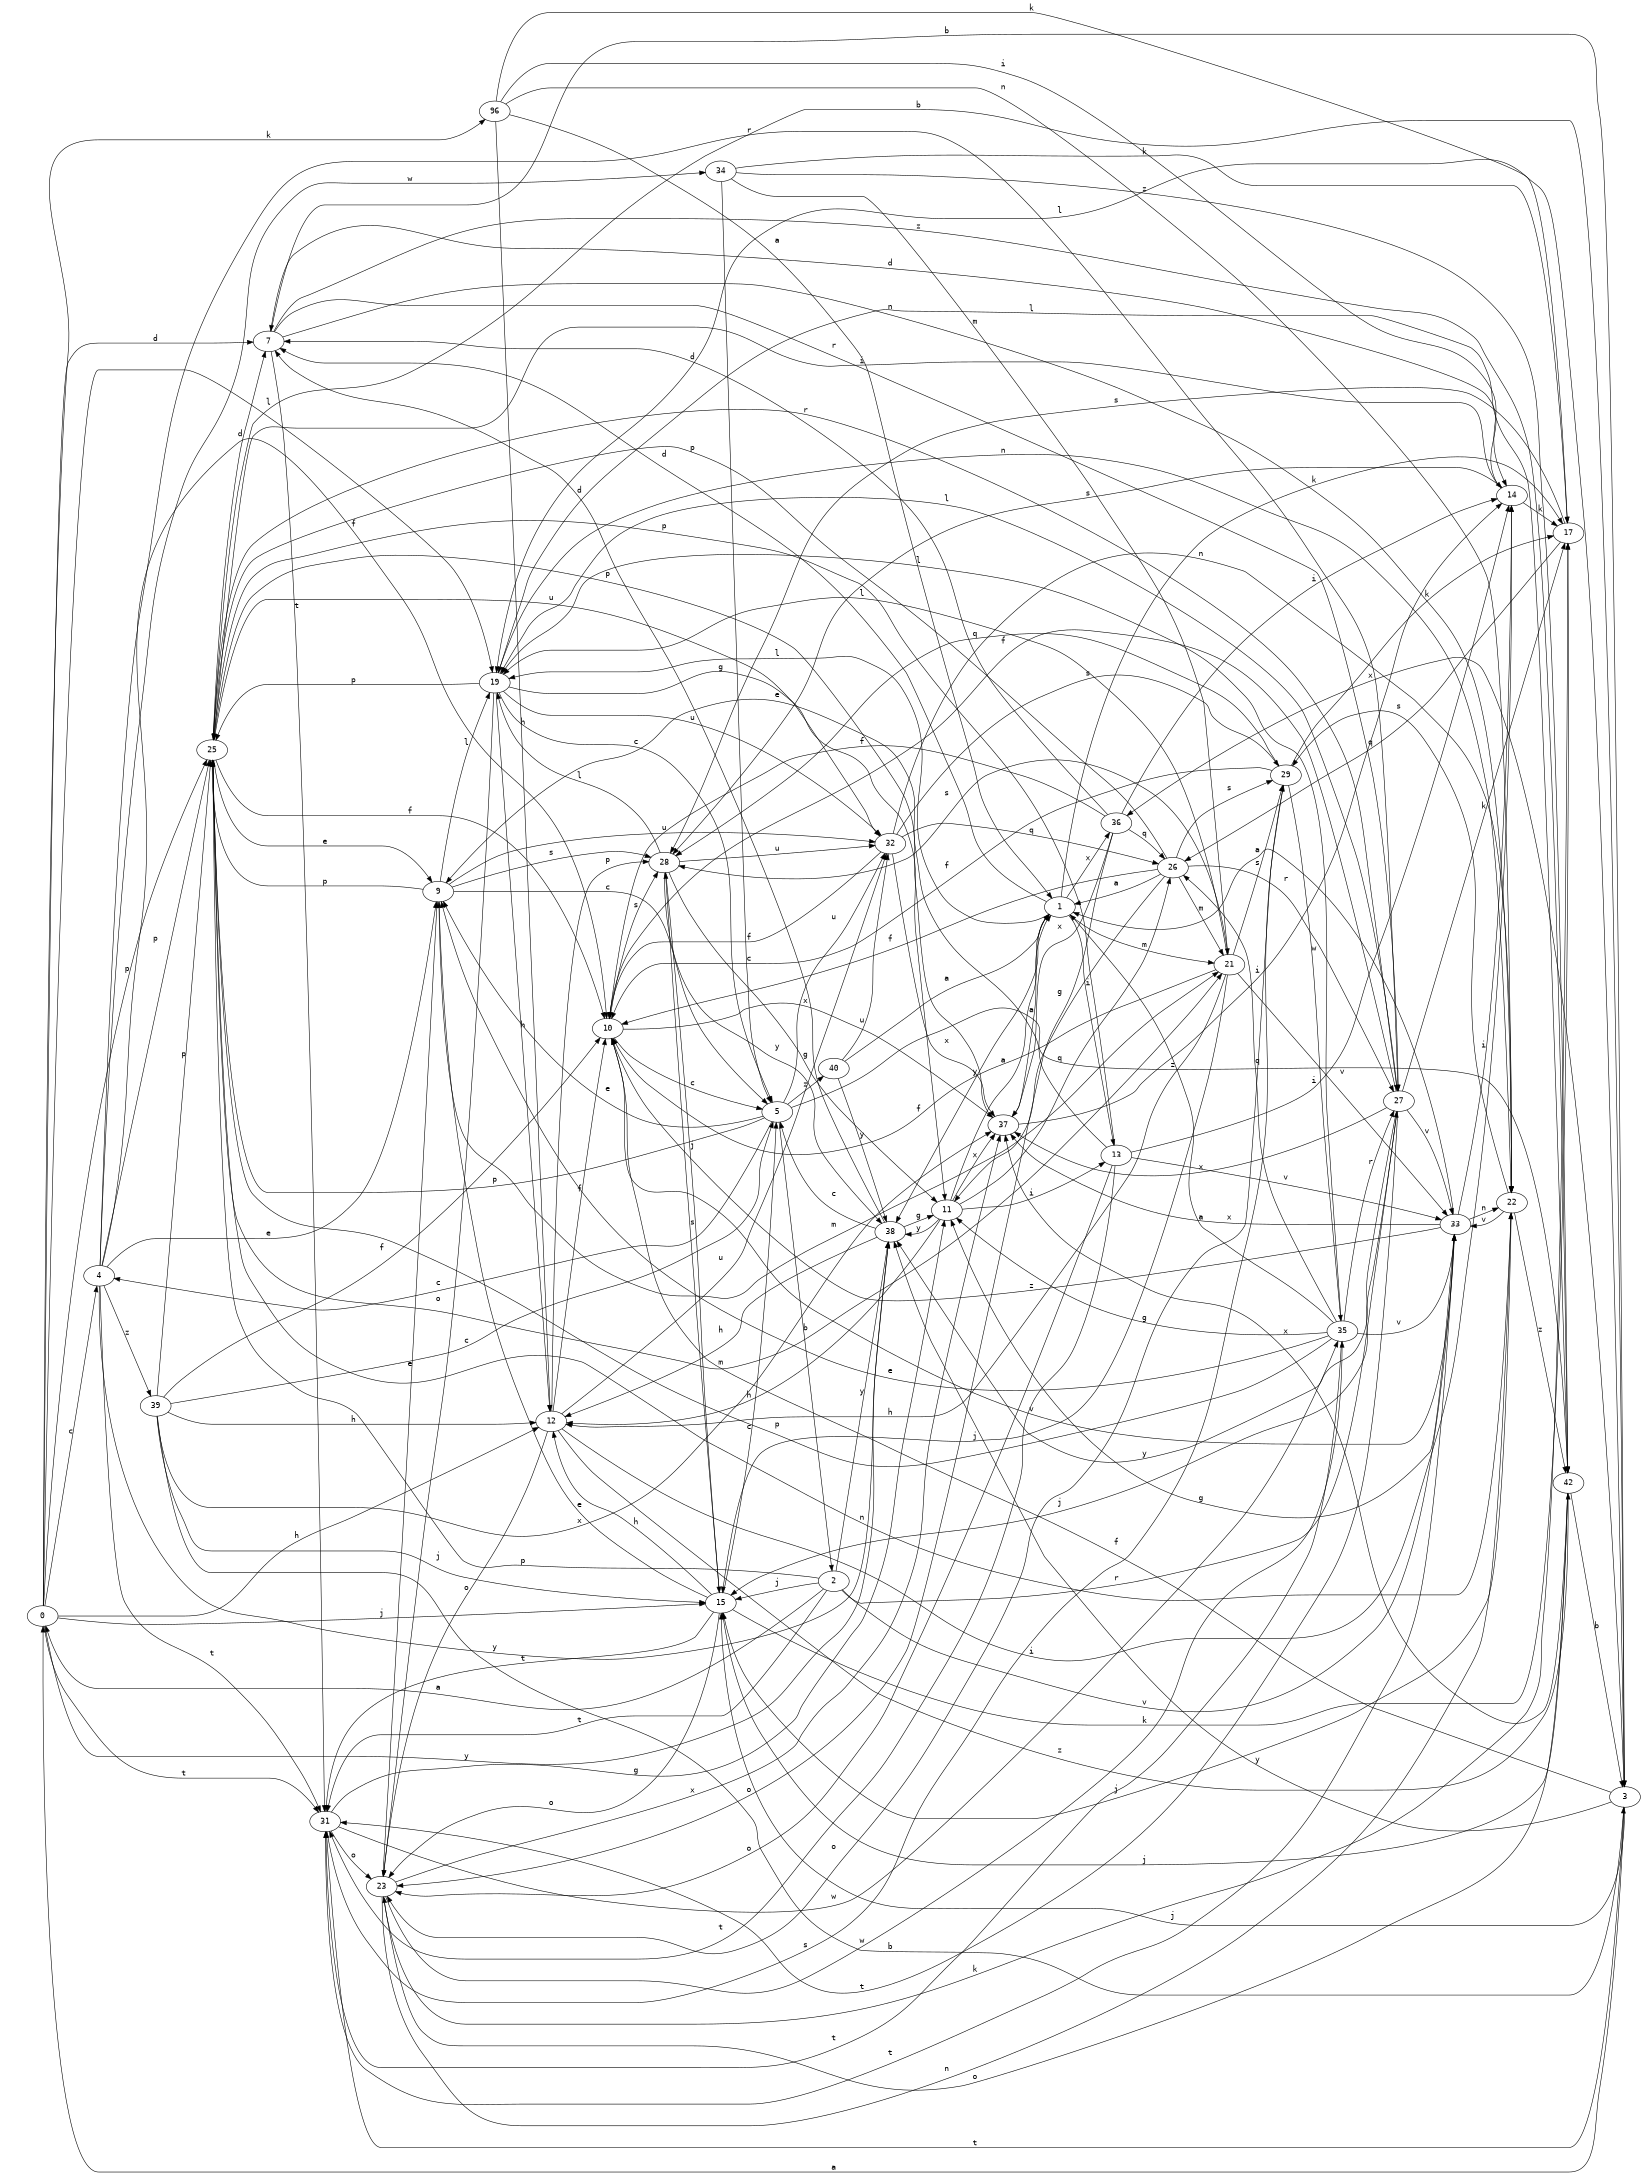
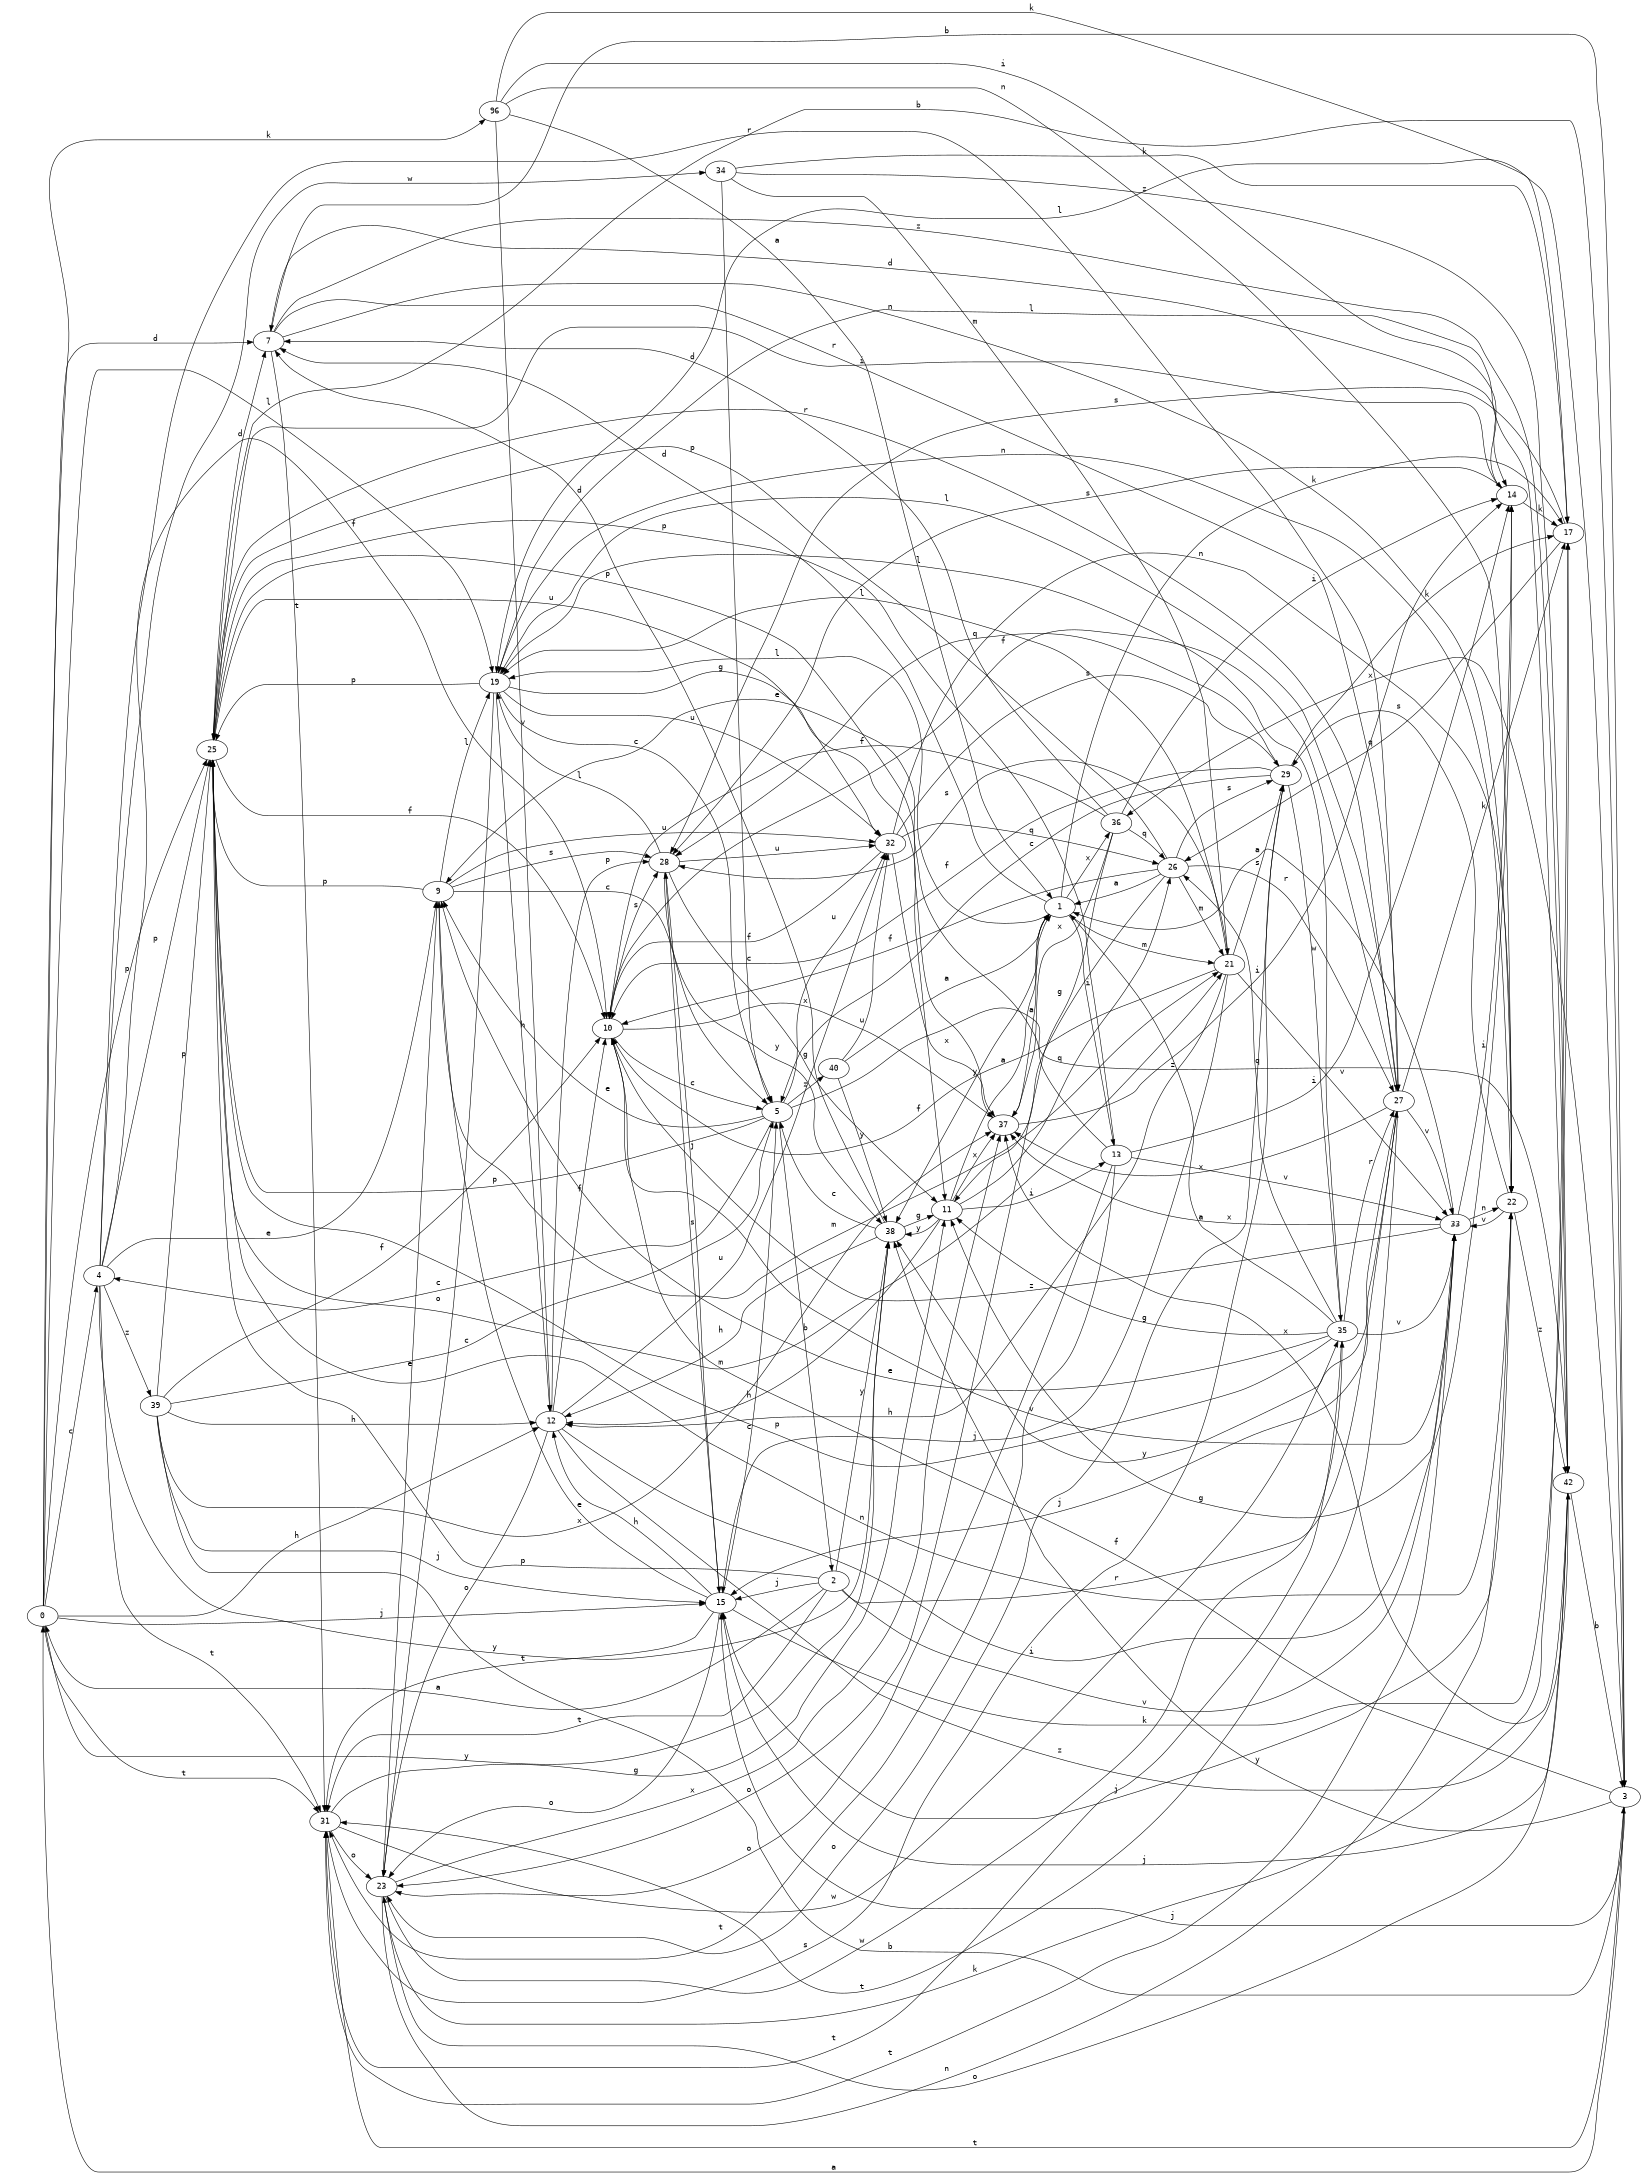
(523, 722) -> (523, 722)
(299, 846) -> none
none -> (991, 881)
